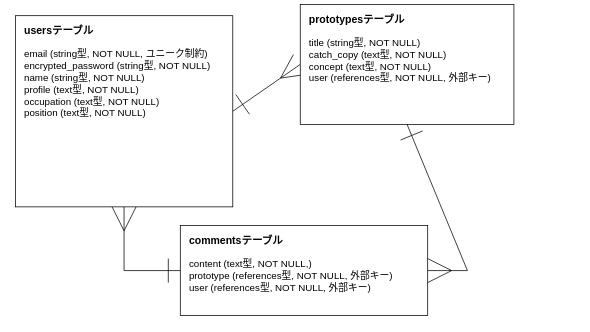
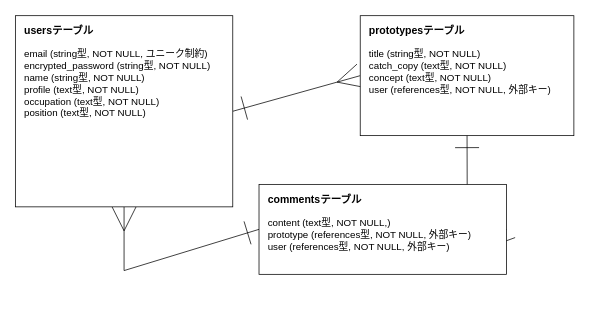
(407, 64) -> (467, 75)
(304, 270) -> (383, 229)
